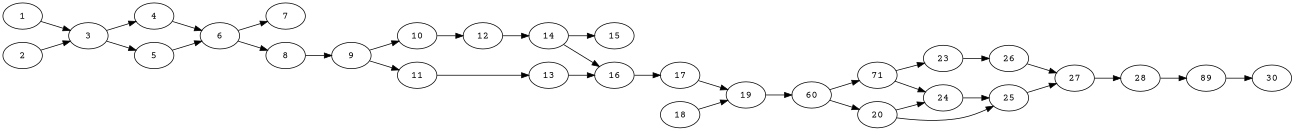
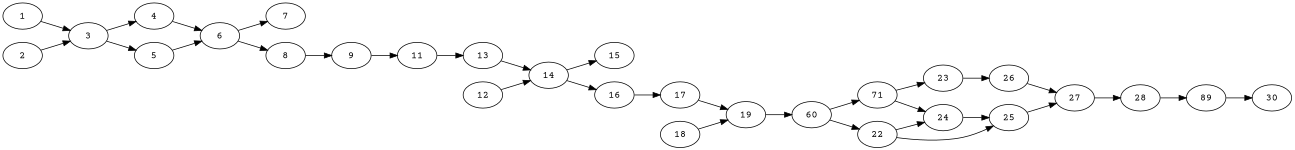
(417, 36) -> none
(578, 75) -> (512, 64)
(877, 115) -> (877, 134)
